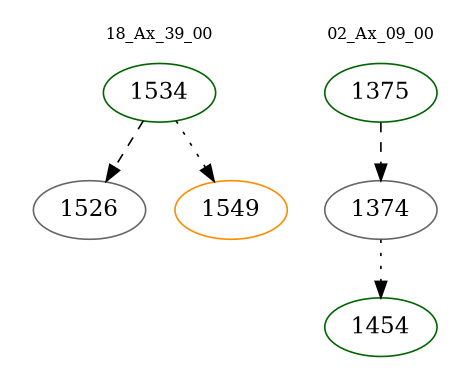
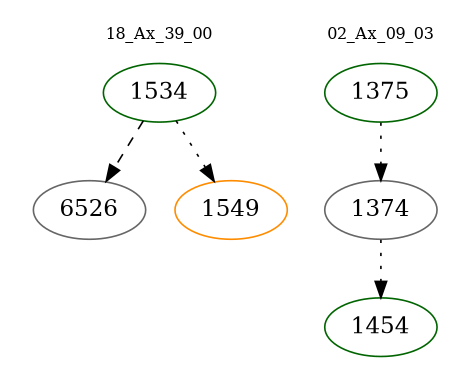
(381, 35) -> (381, 35)
(381, 143) -> (381, 143)
(90, 210) -> (90, 210)
